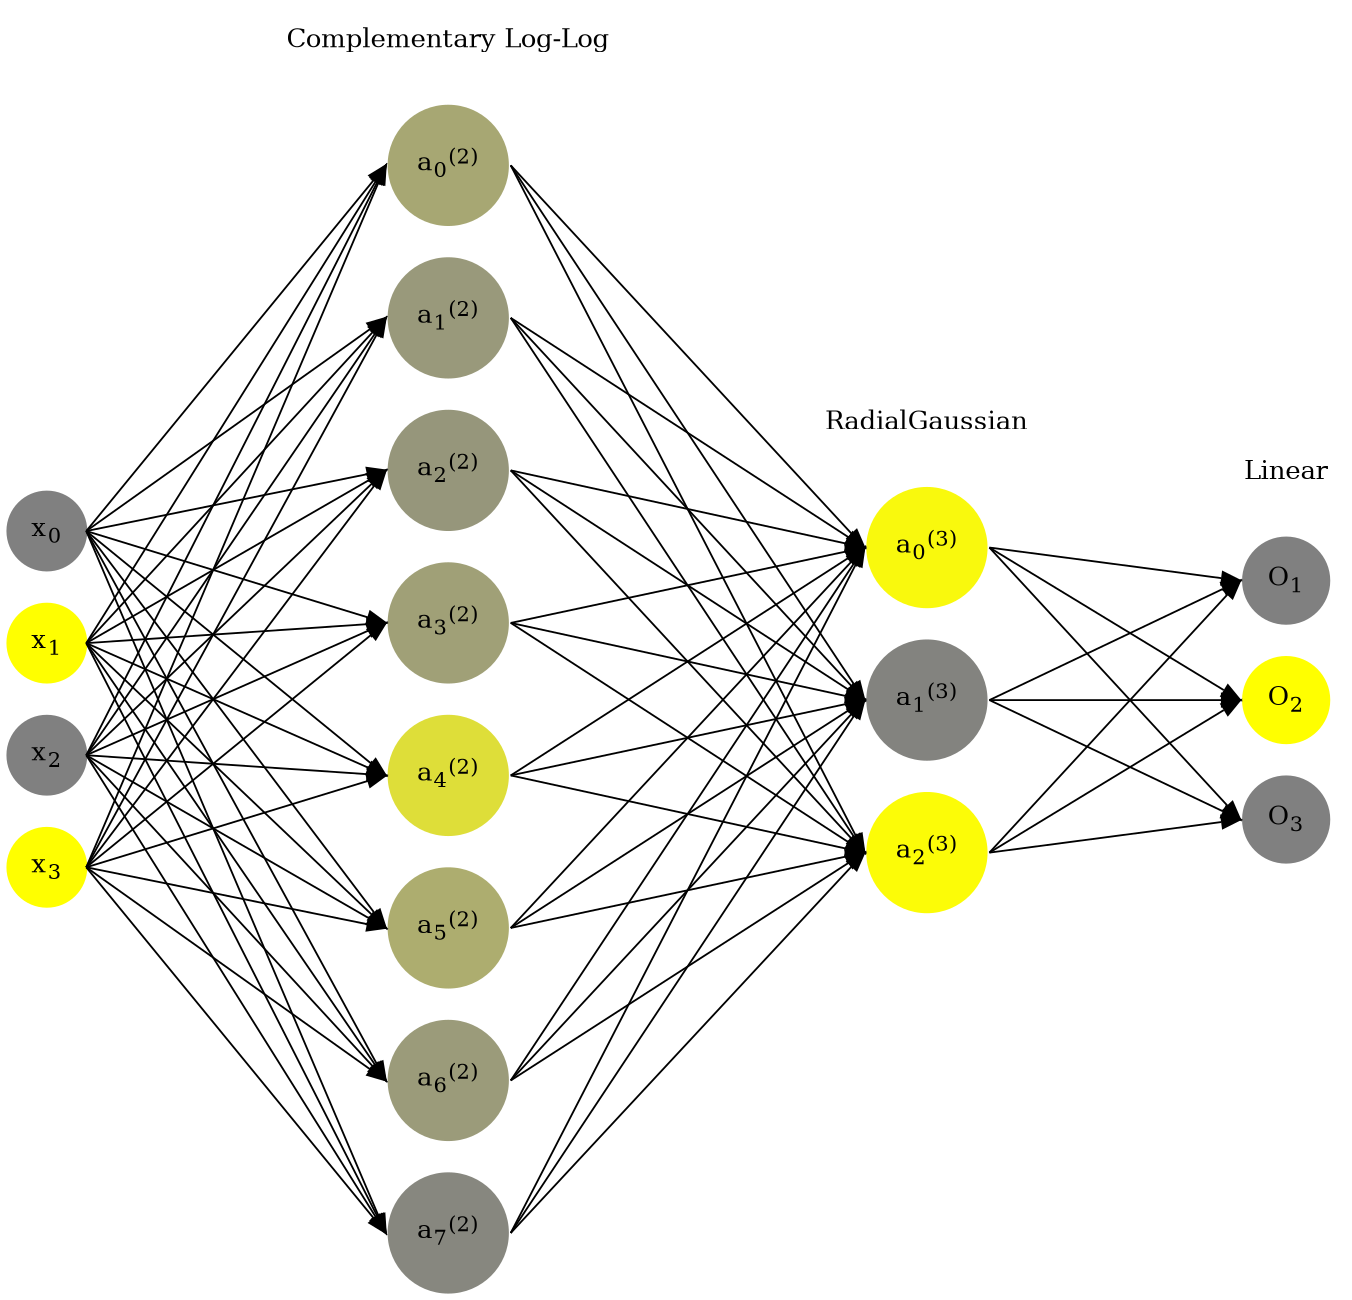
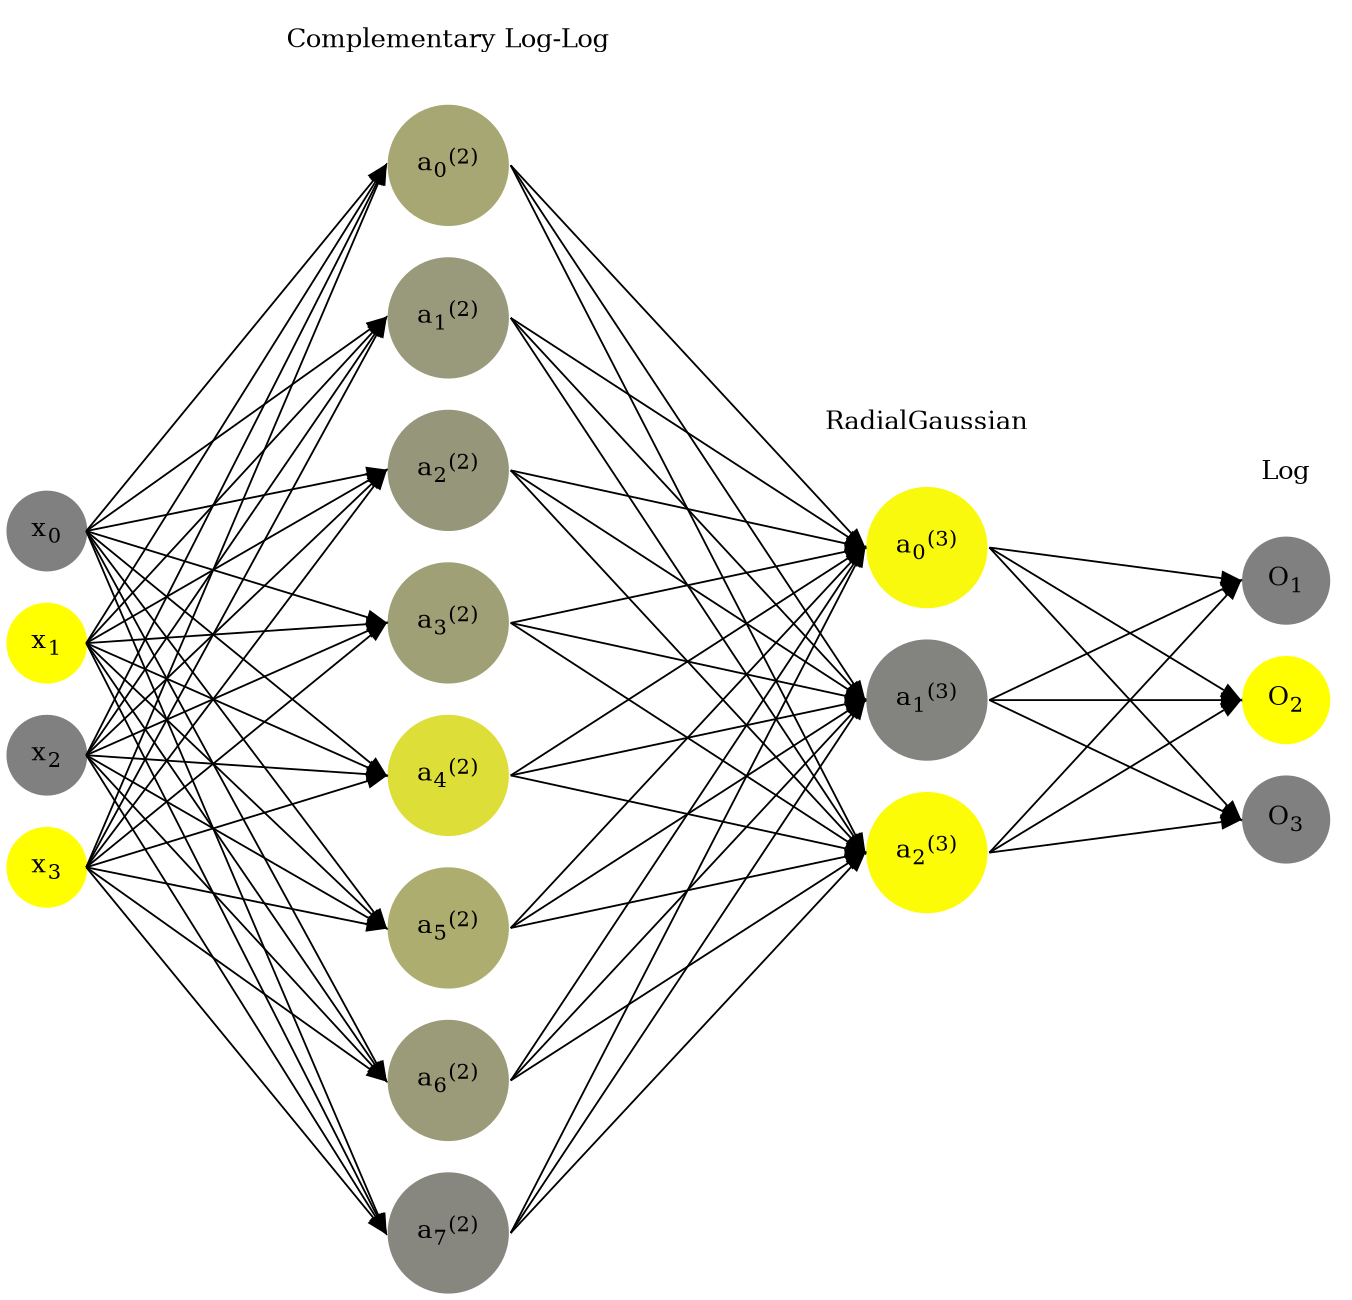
(1286, 472) -> (1286, 472)
